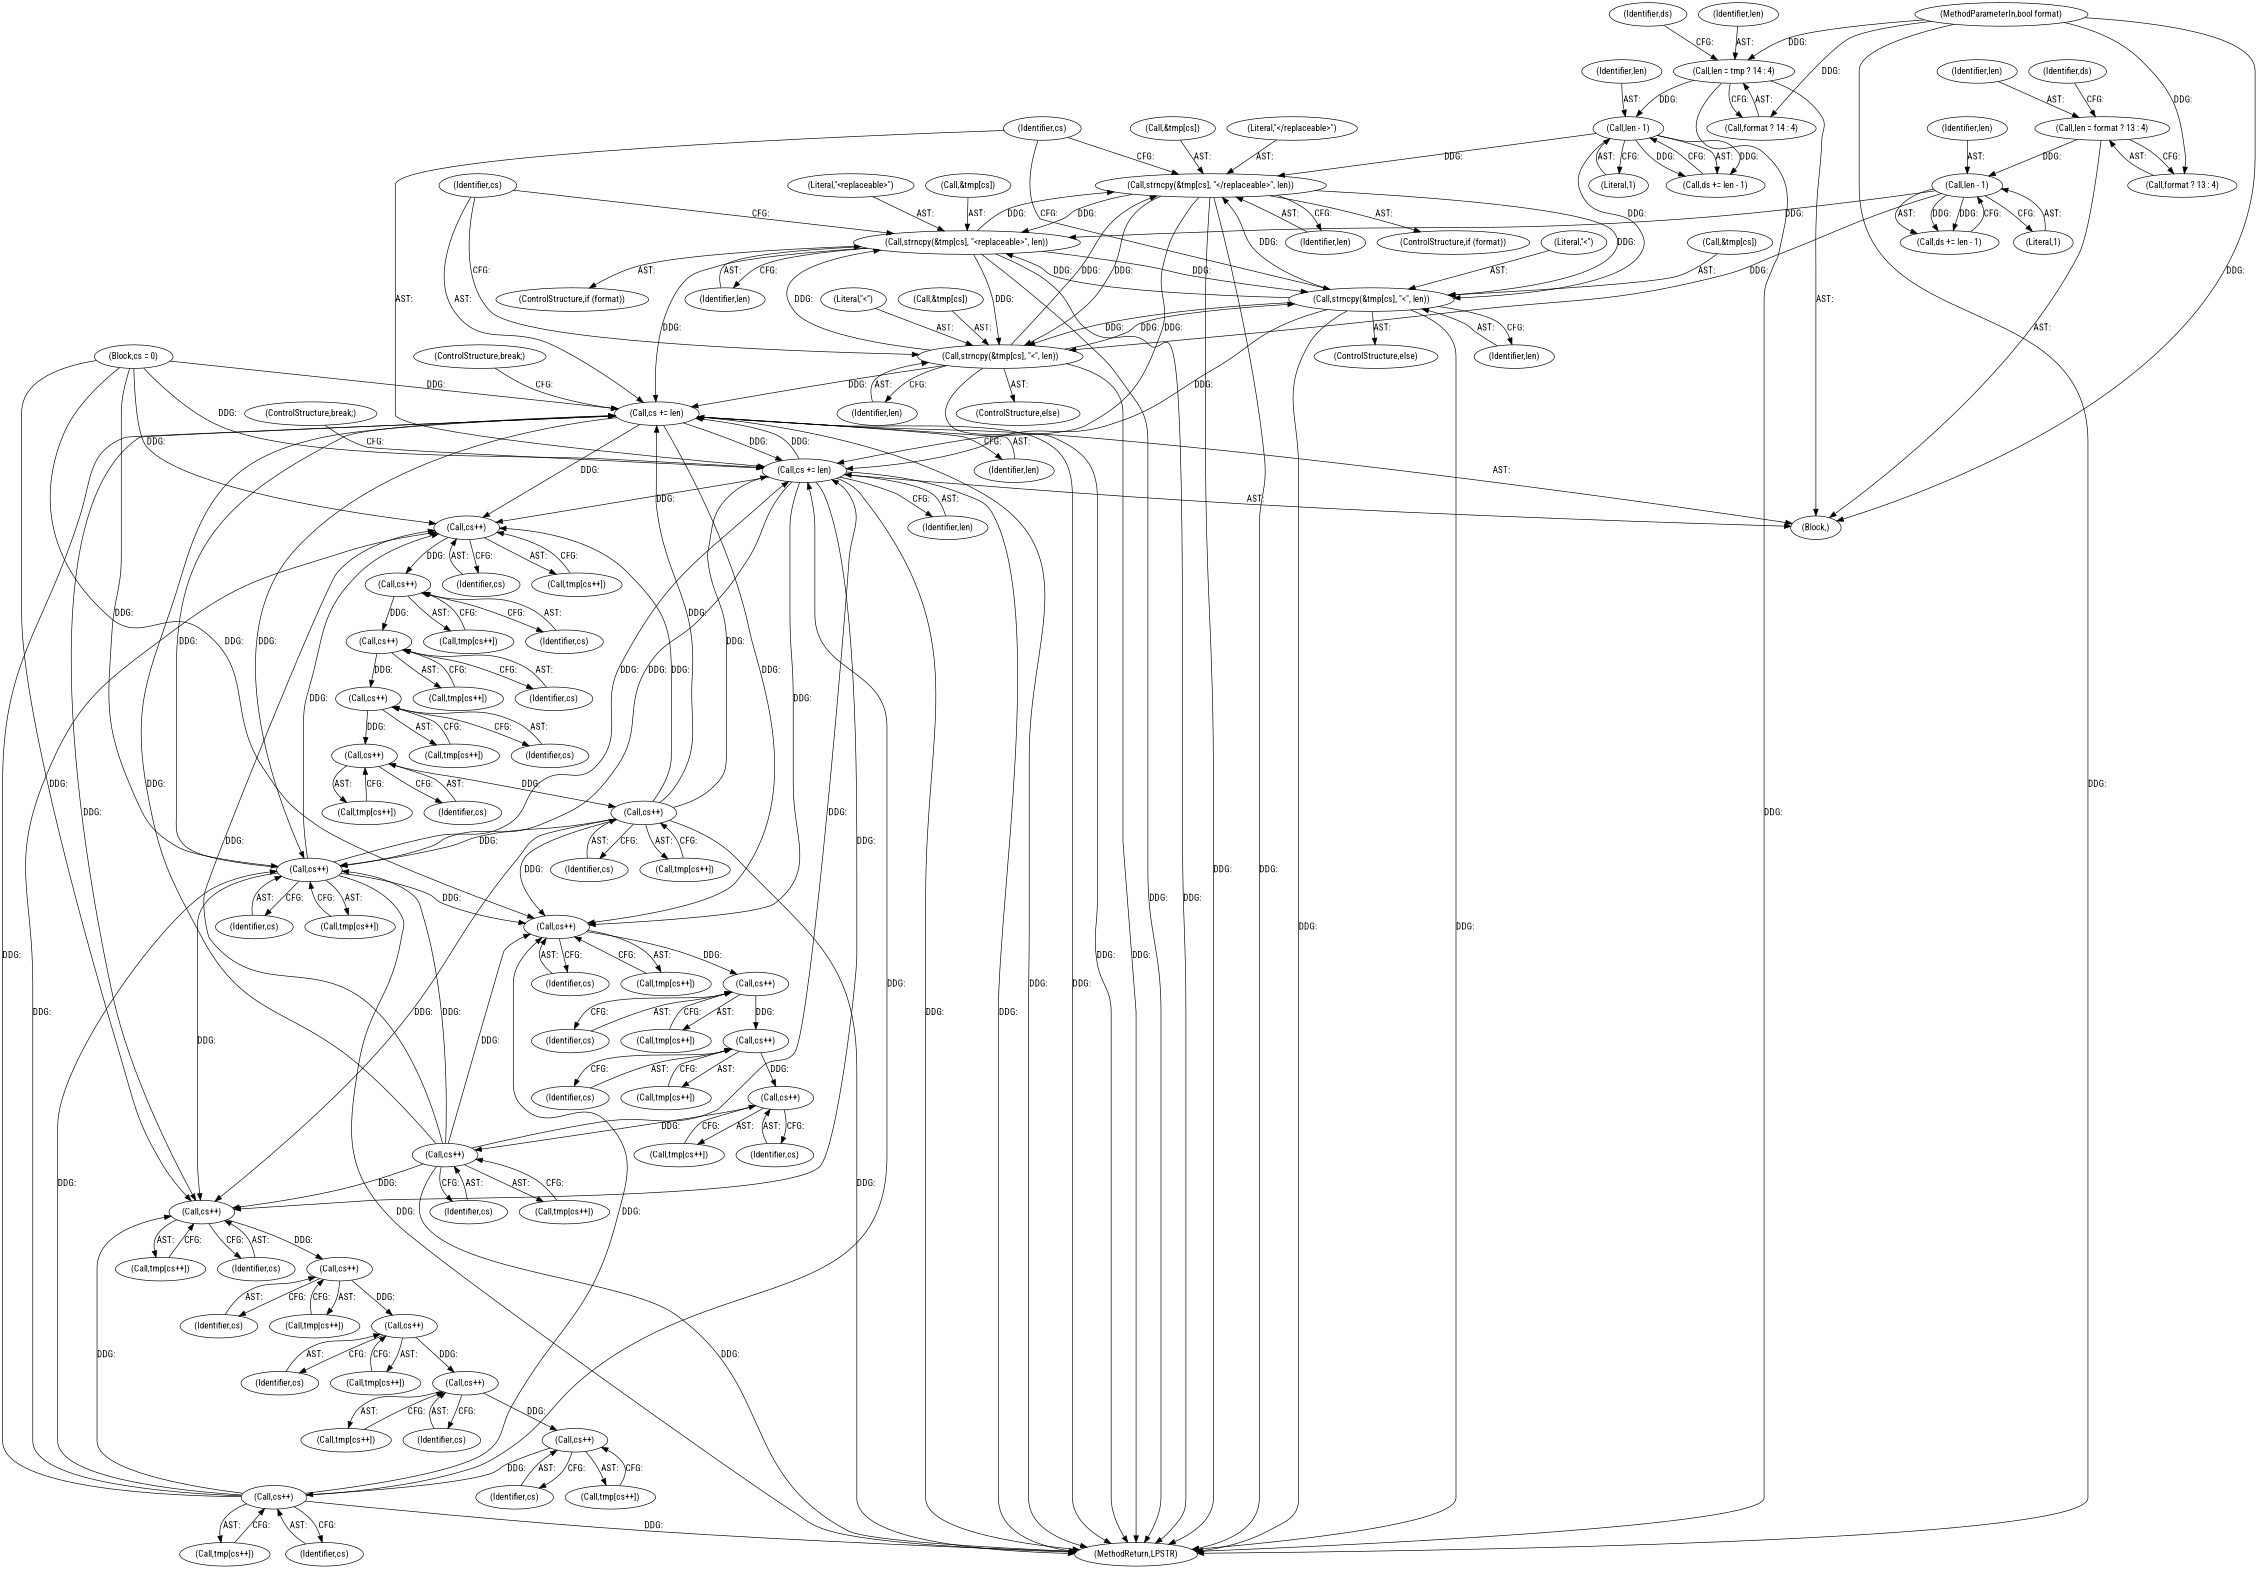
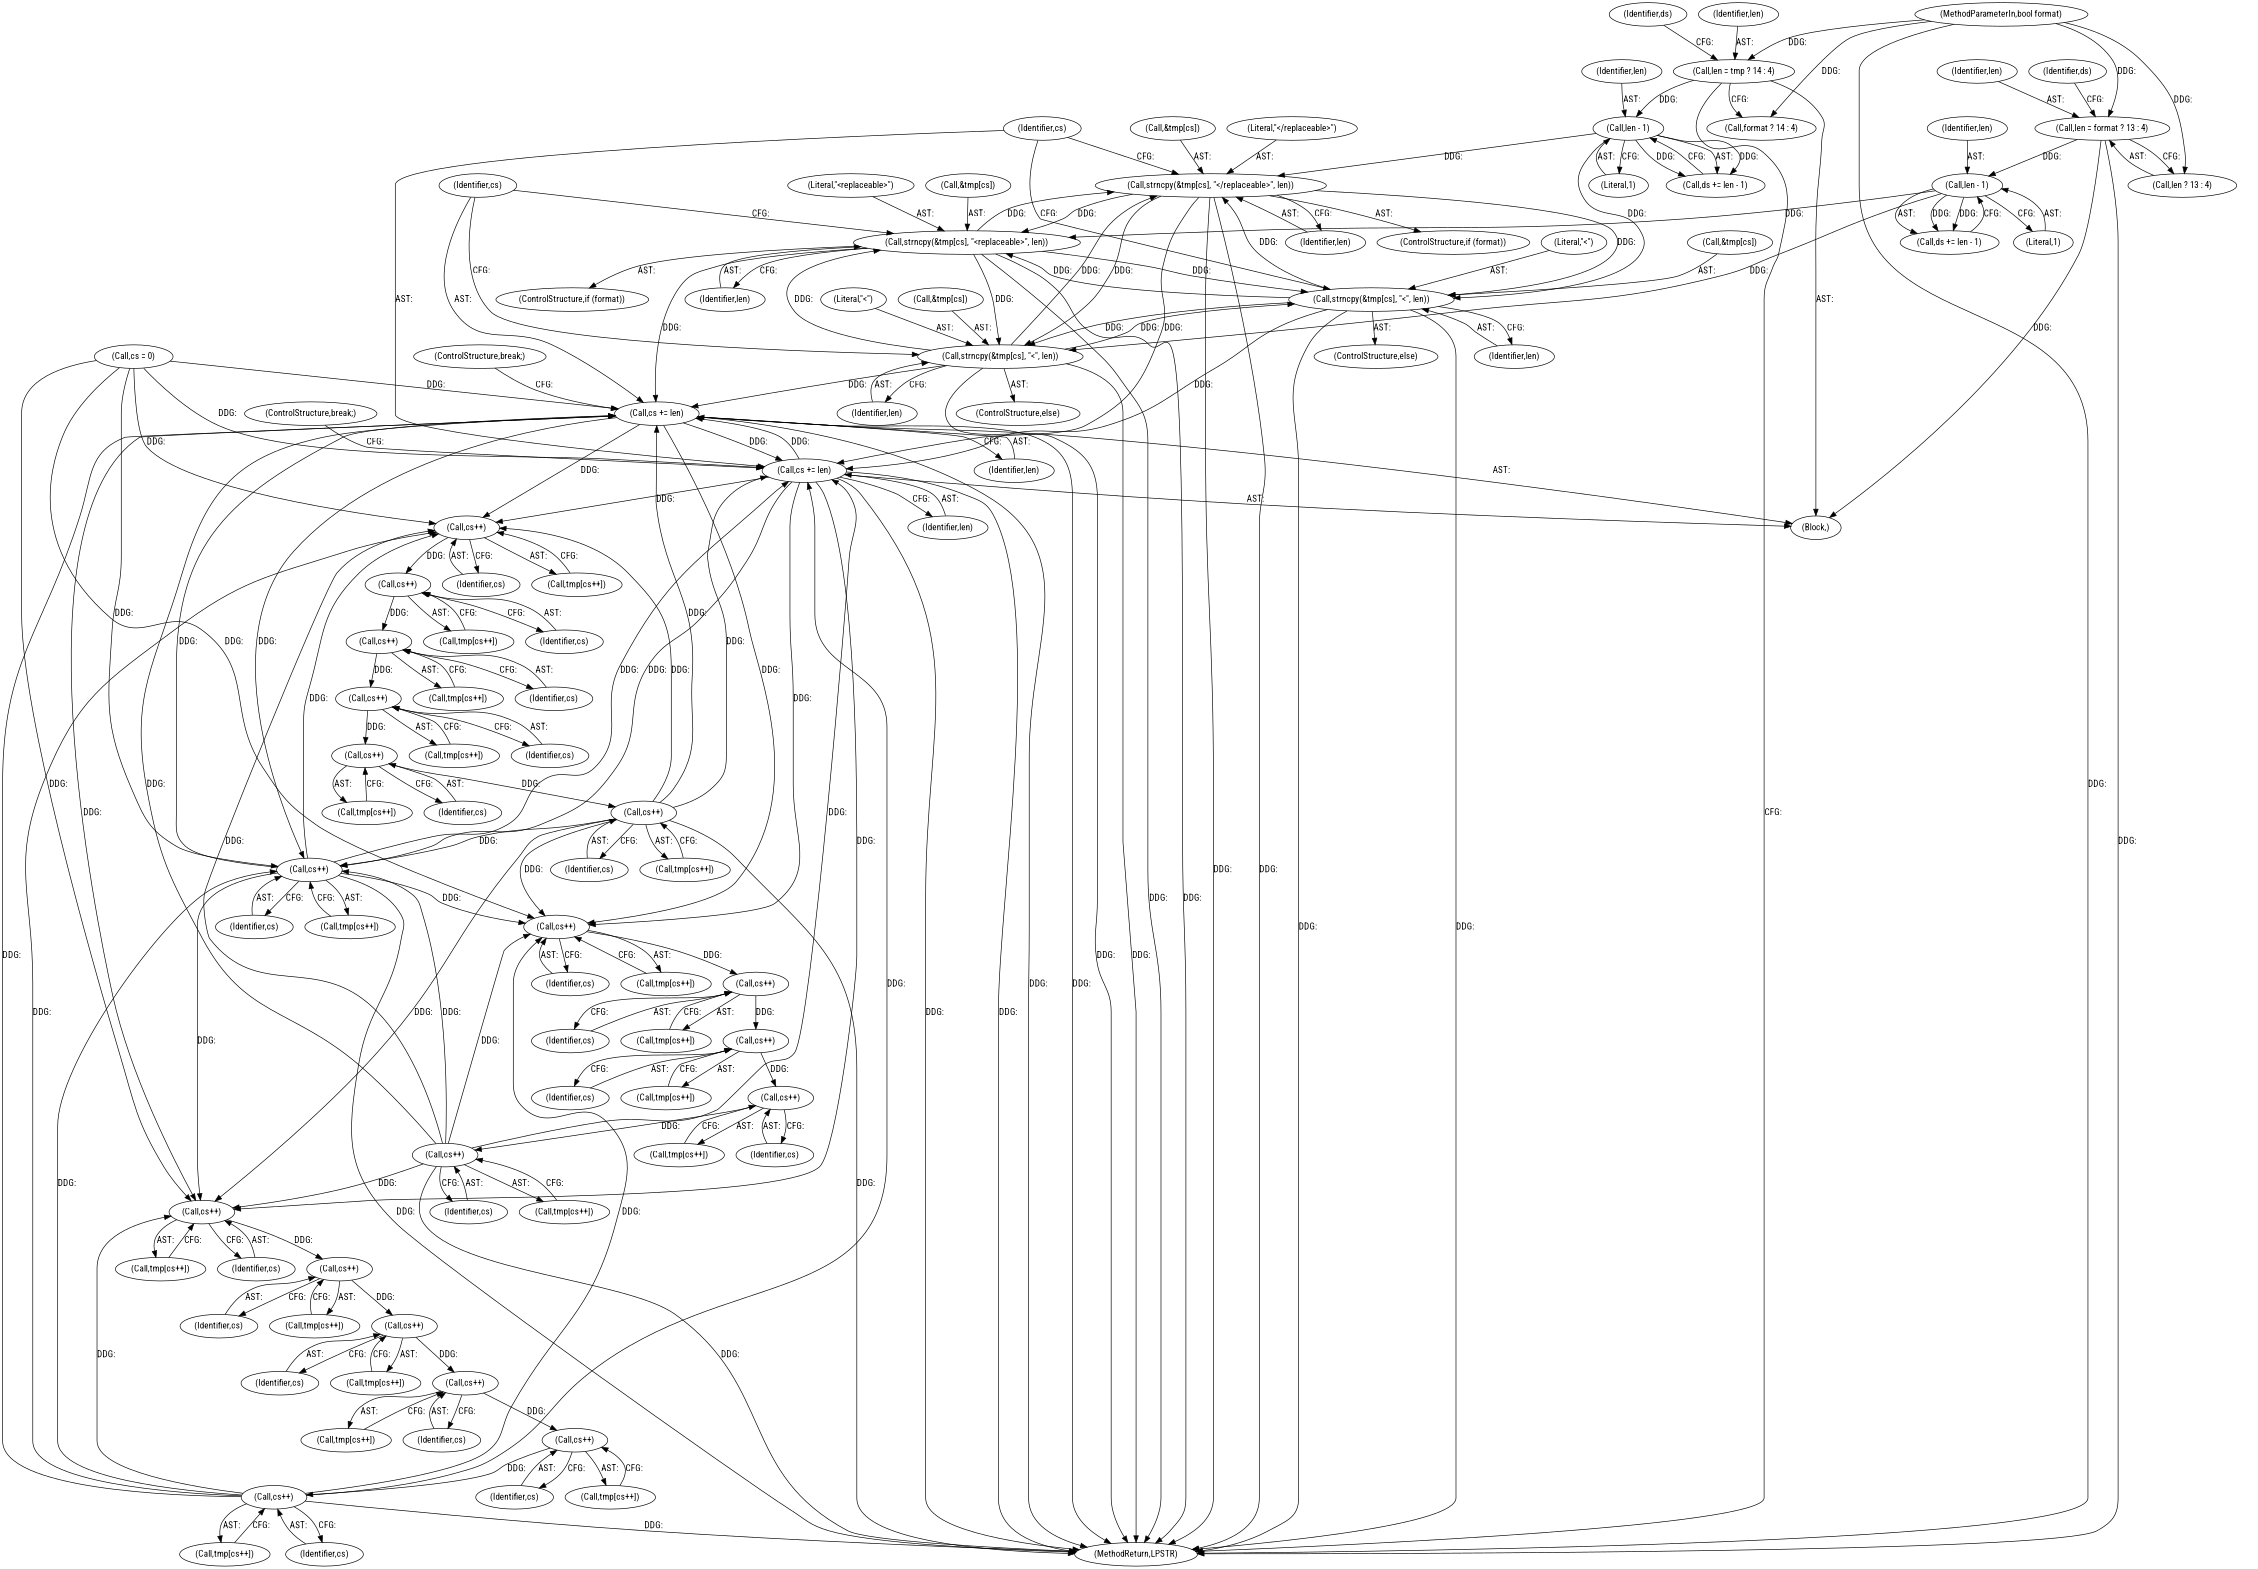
(1754, 102) -> none
(2182, 186) -> (2182, 186)
(2204, 301) -> (2108, 54)
(2043, 328) -> (2043, 328)
(134, 357) -> (134, 357)
(1774, 813) -> (1774, 813)
none -> (2118, 1286)
